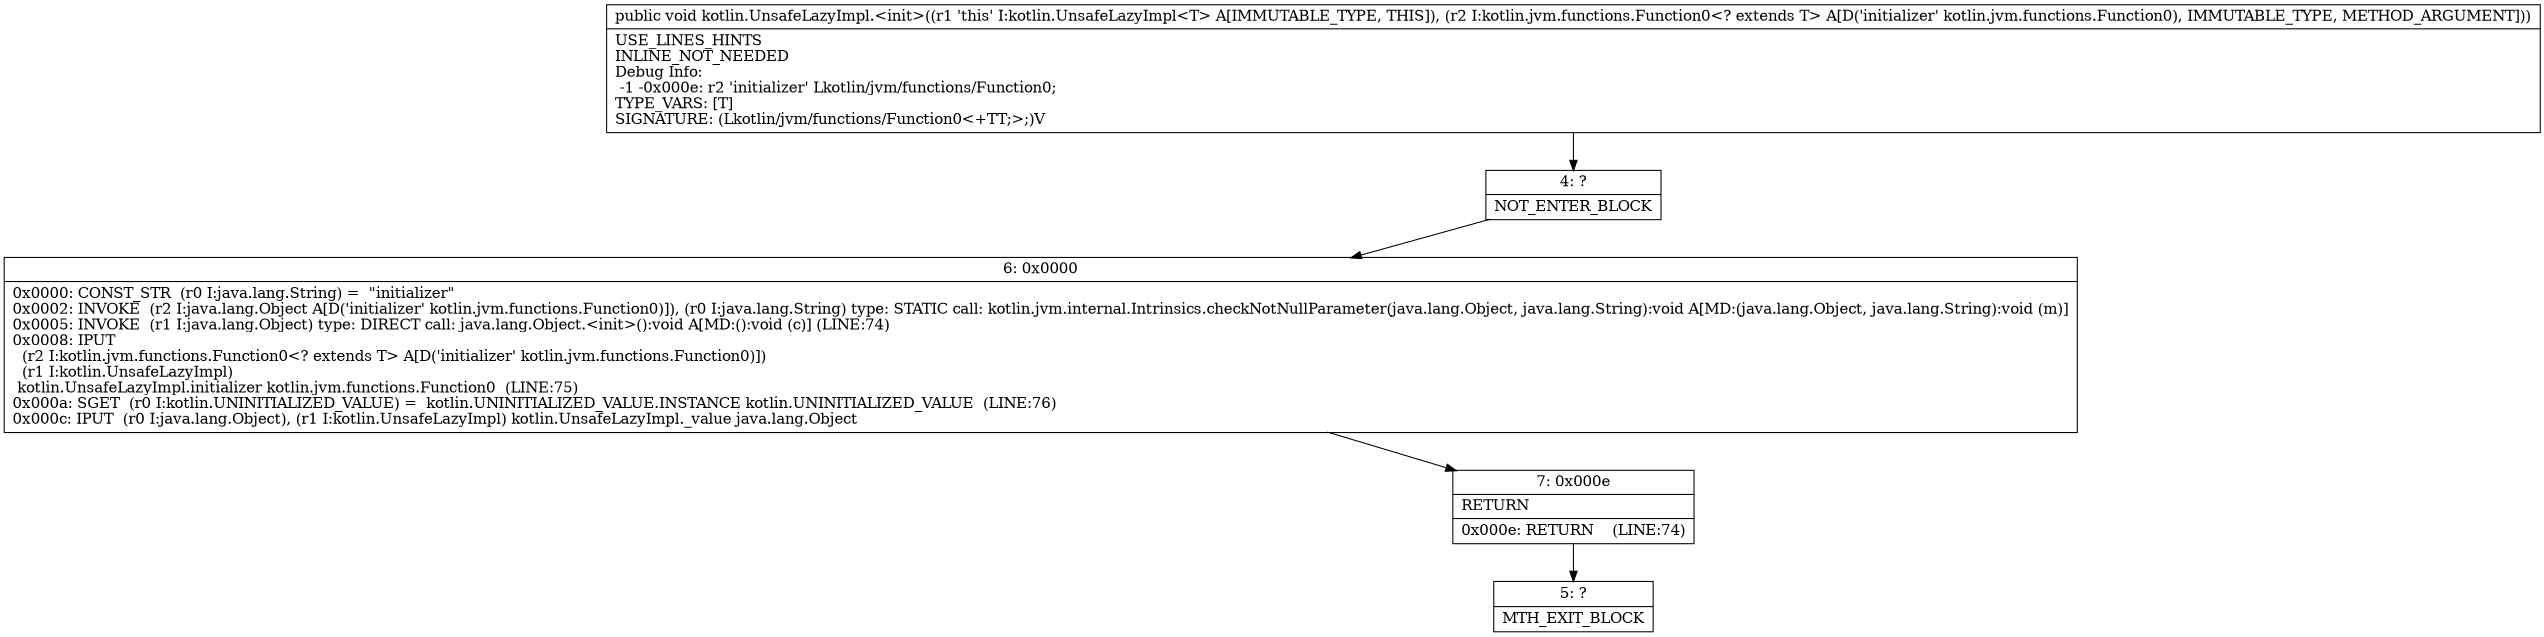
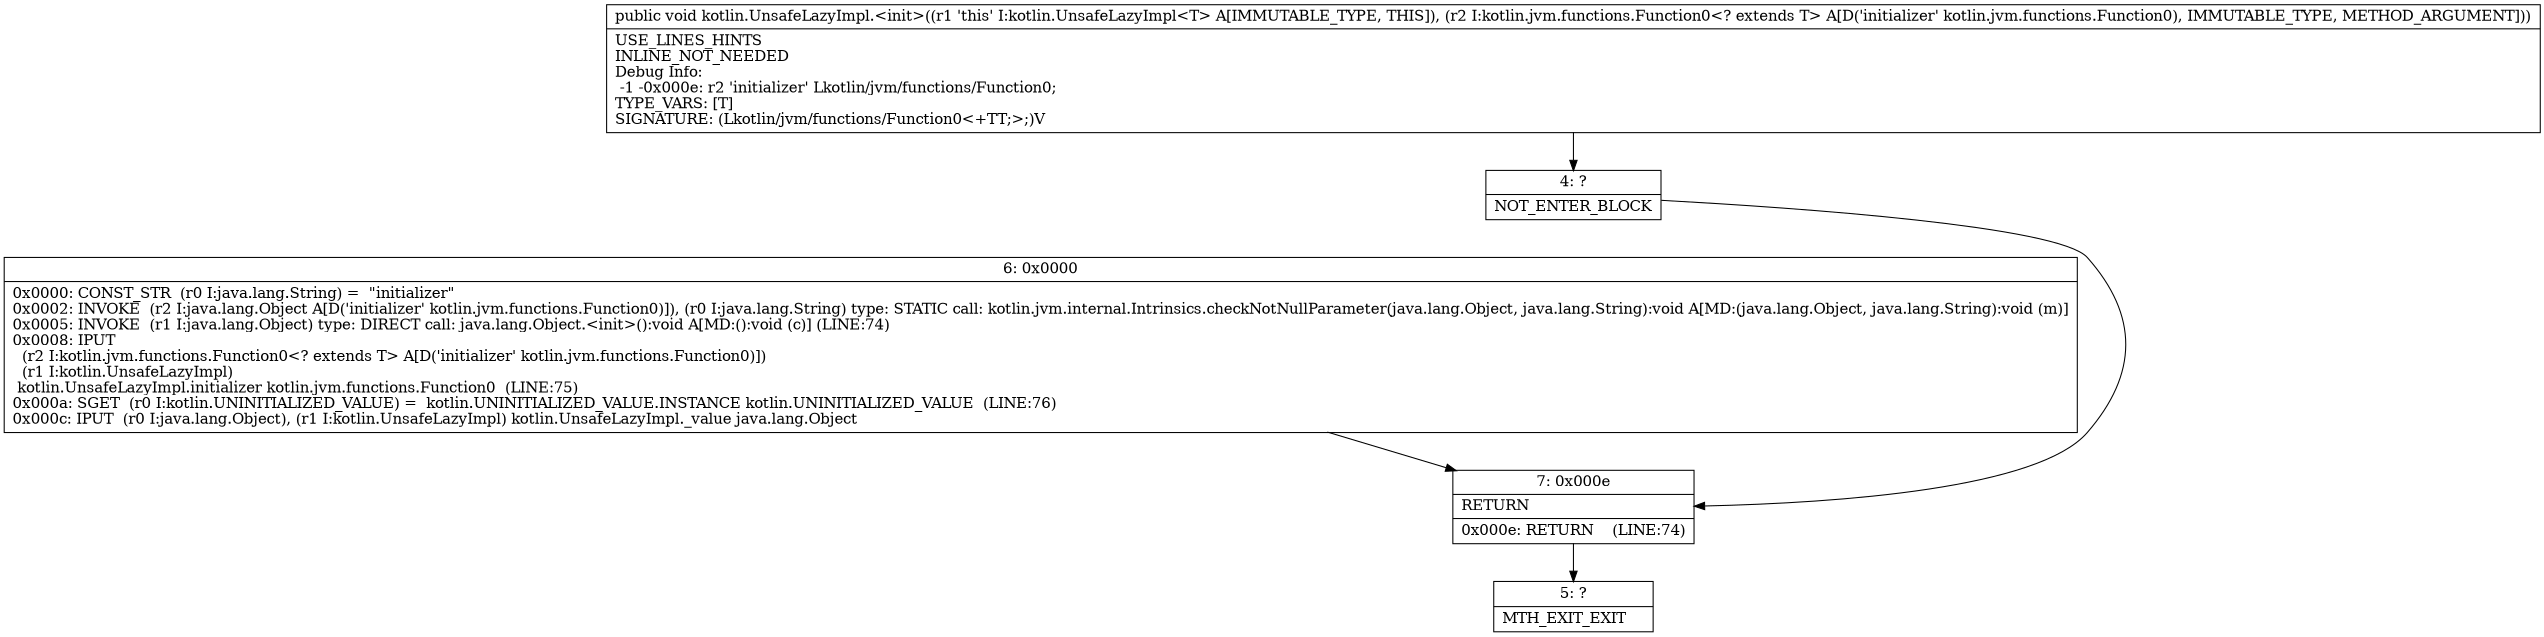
(1426, 237) -> (2124, 327)
(1573, 619) -> (1564, 619)
